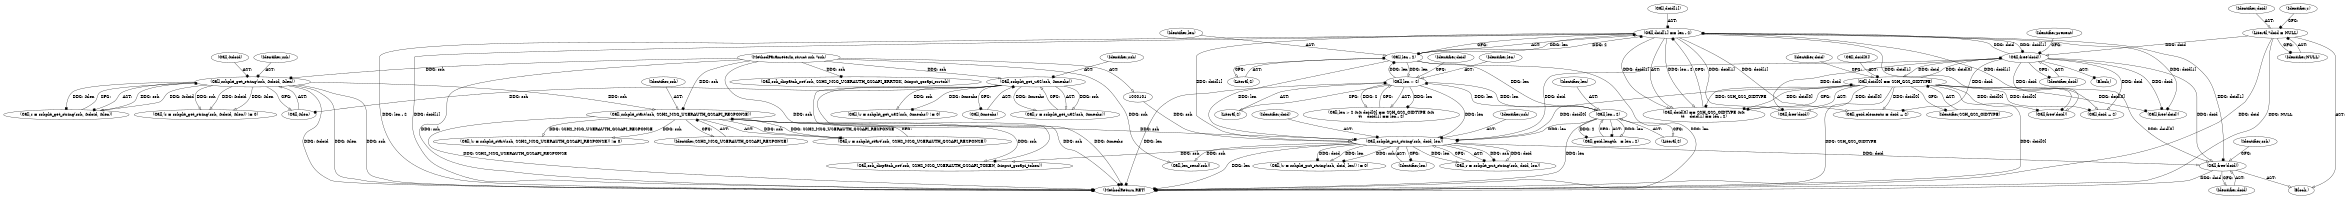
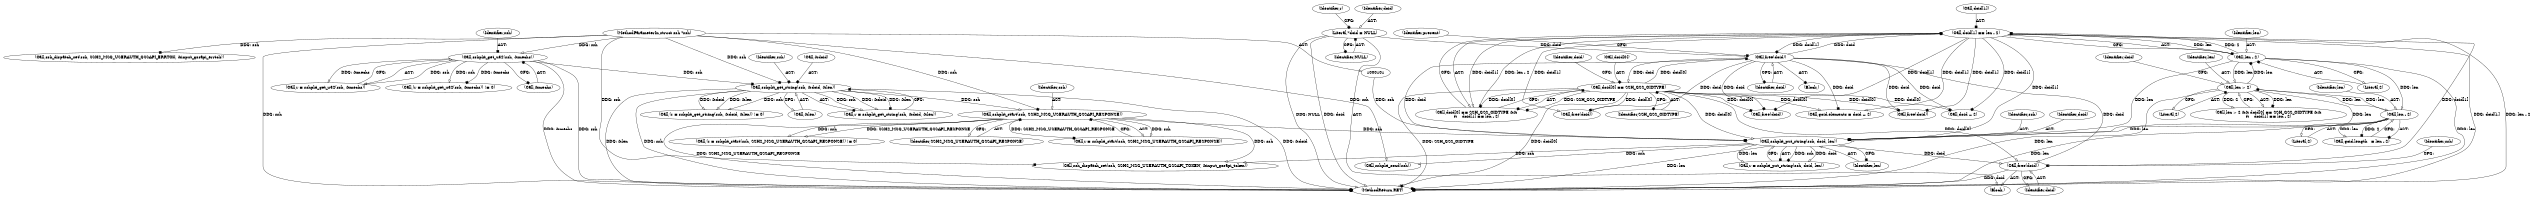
(1905, 50) -> (2003, 76)
(659, 88) -> (640, 73)
(1191, 166) -> (1388, 166)
(1319, 166) -> none
